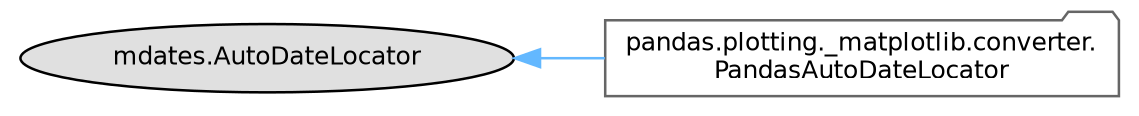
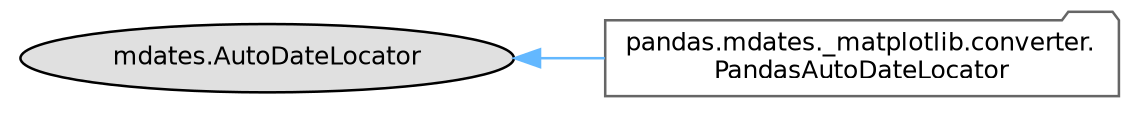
(862, 58) -> (862, 58)
